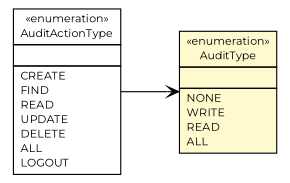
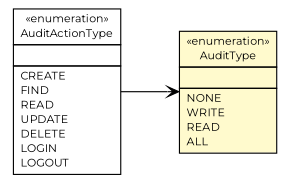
(32, 149) -> (39, 149)
